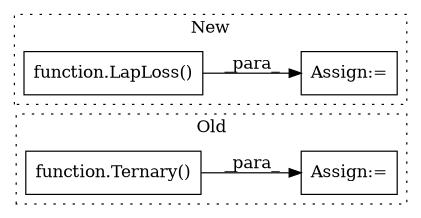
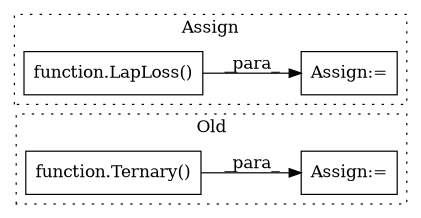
(211, 28) -> (211, 28)
